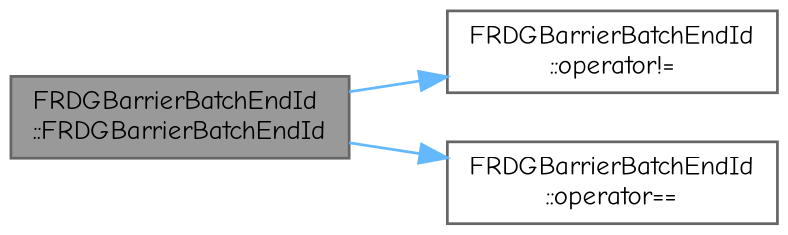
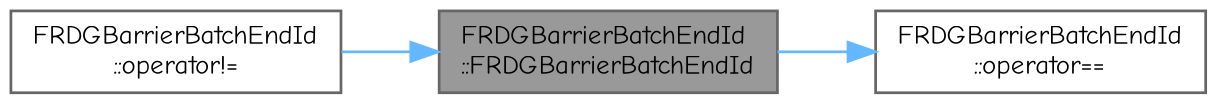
(384, 86) -> (376, 52)
